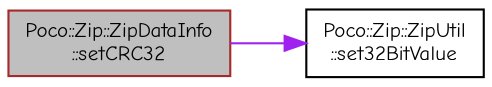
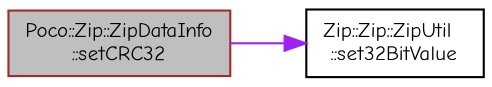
(395, 43) -> (395, 43)
